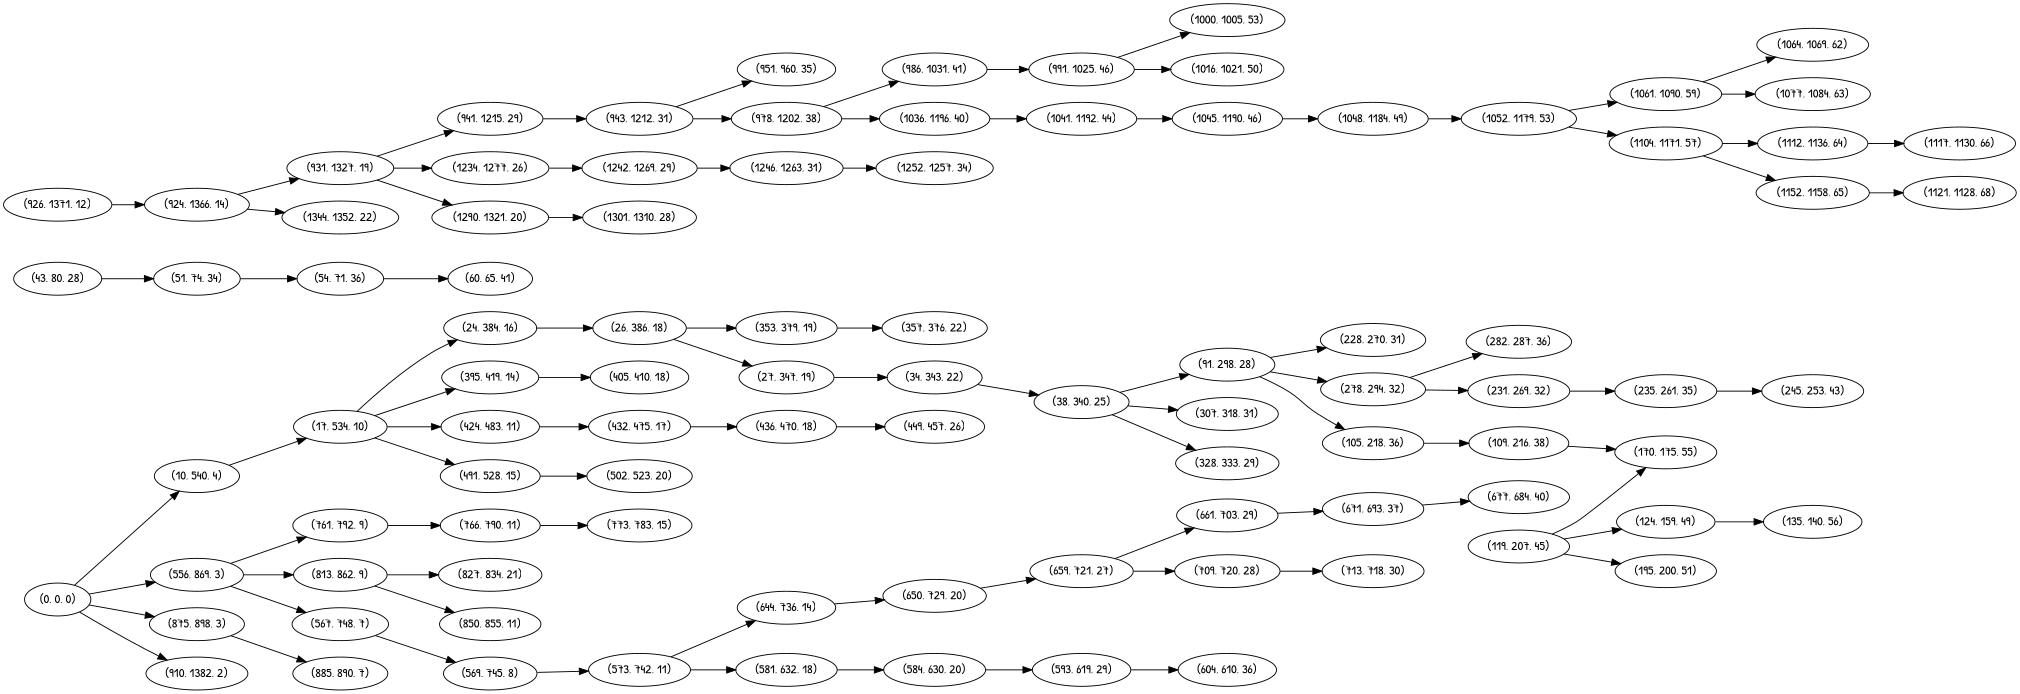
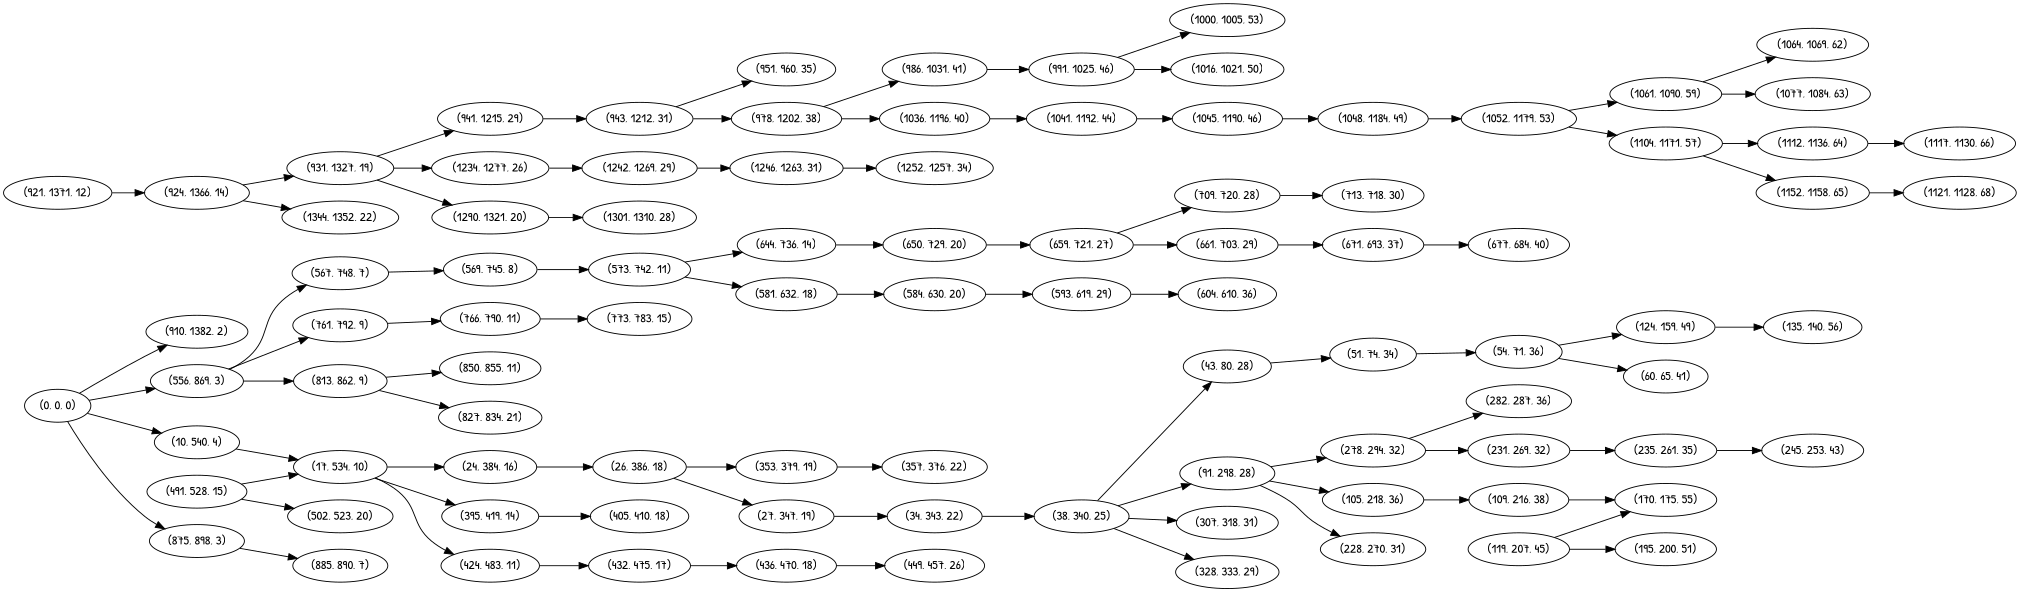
(58, 205) -> (58, 193)
none -> (1151, 445)
(410, 450) -> (265, 480)
(1588, 535) -> (1586, 341)
